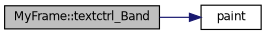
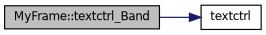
(231, 17) -> (231, 17)
